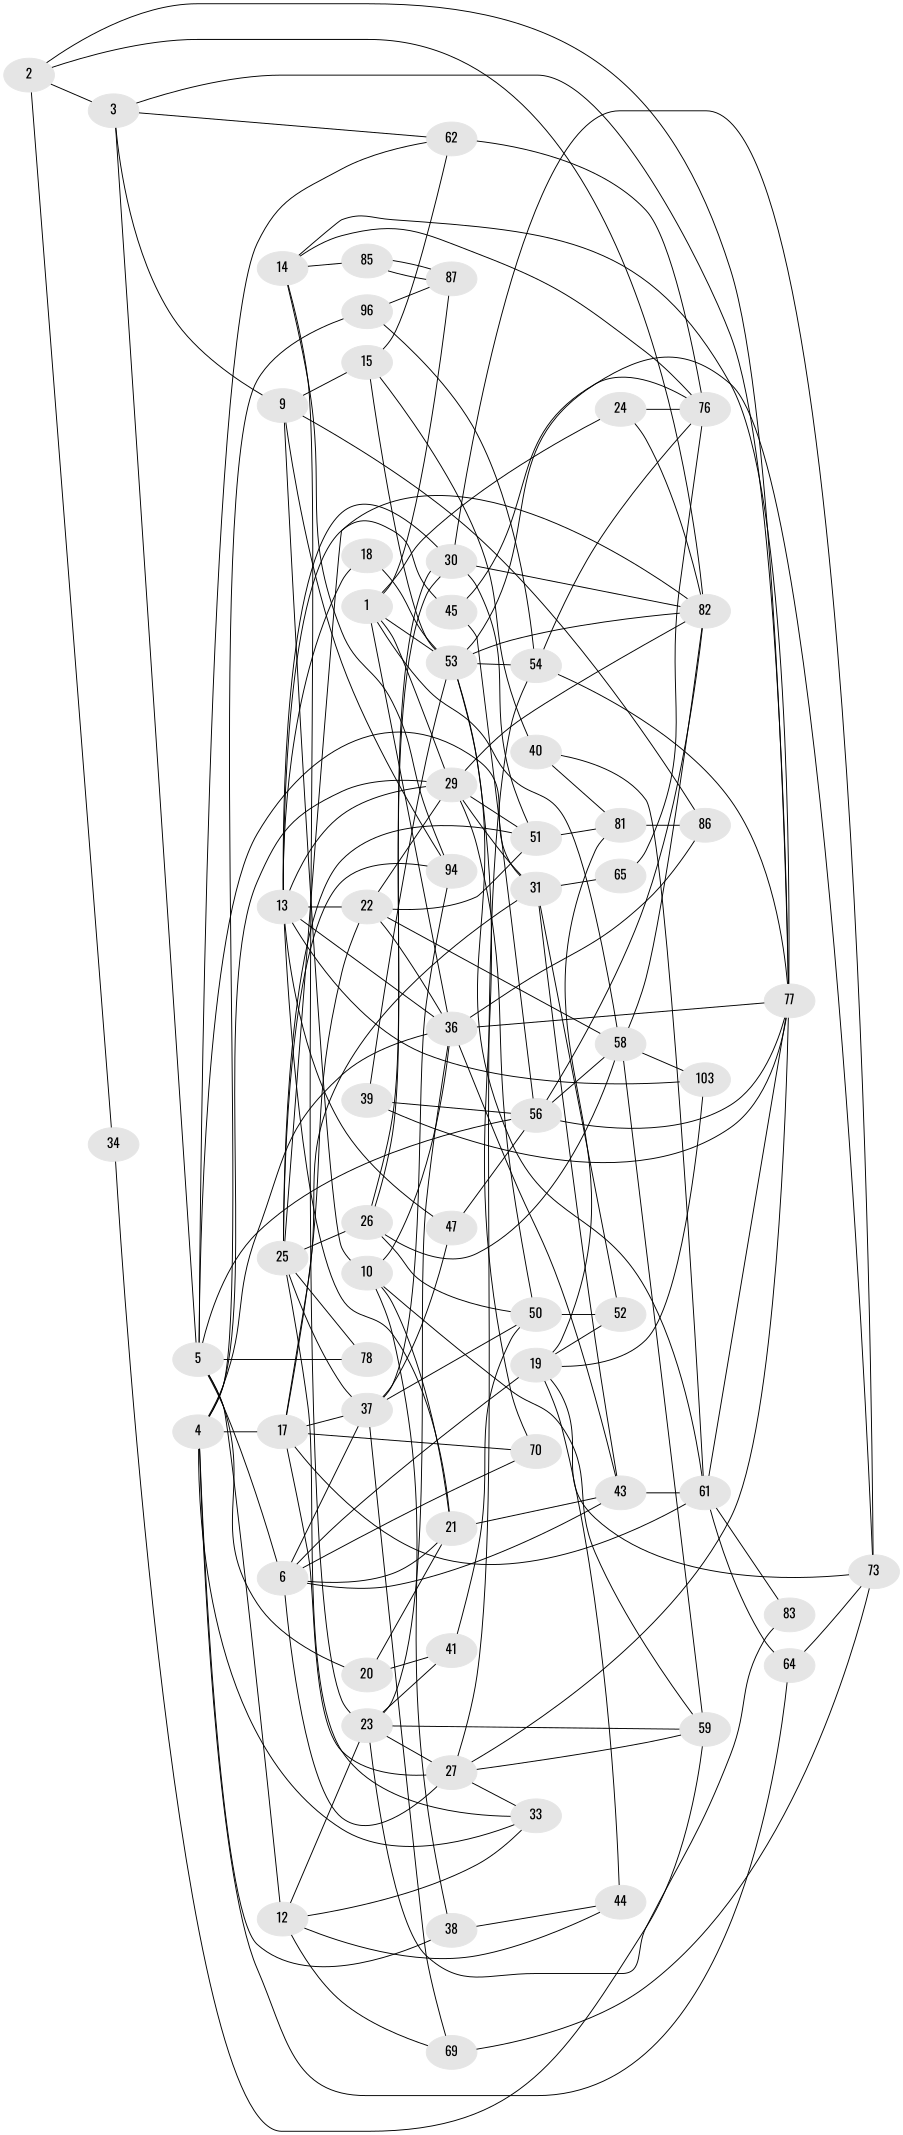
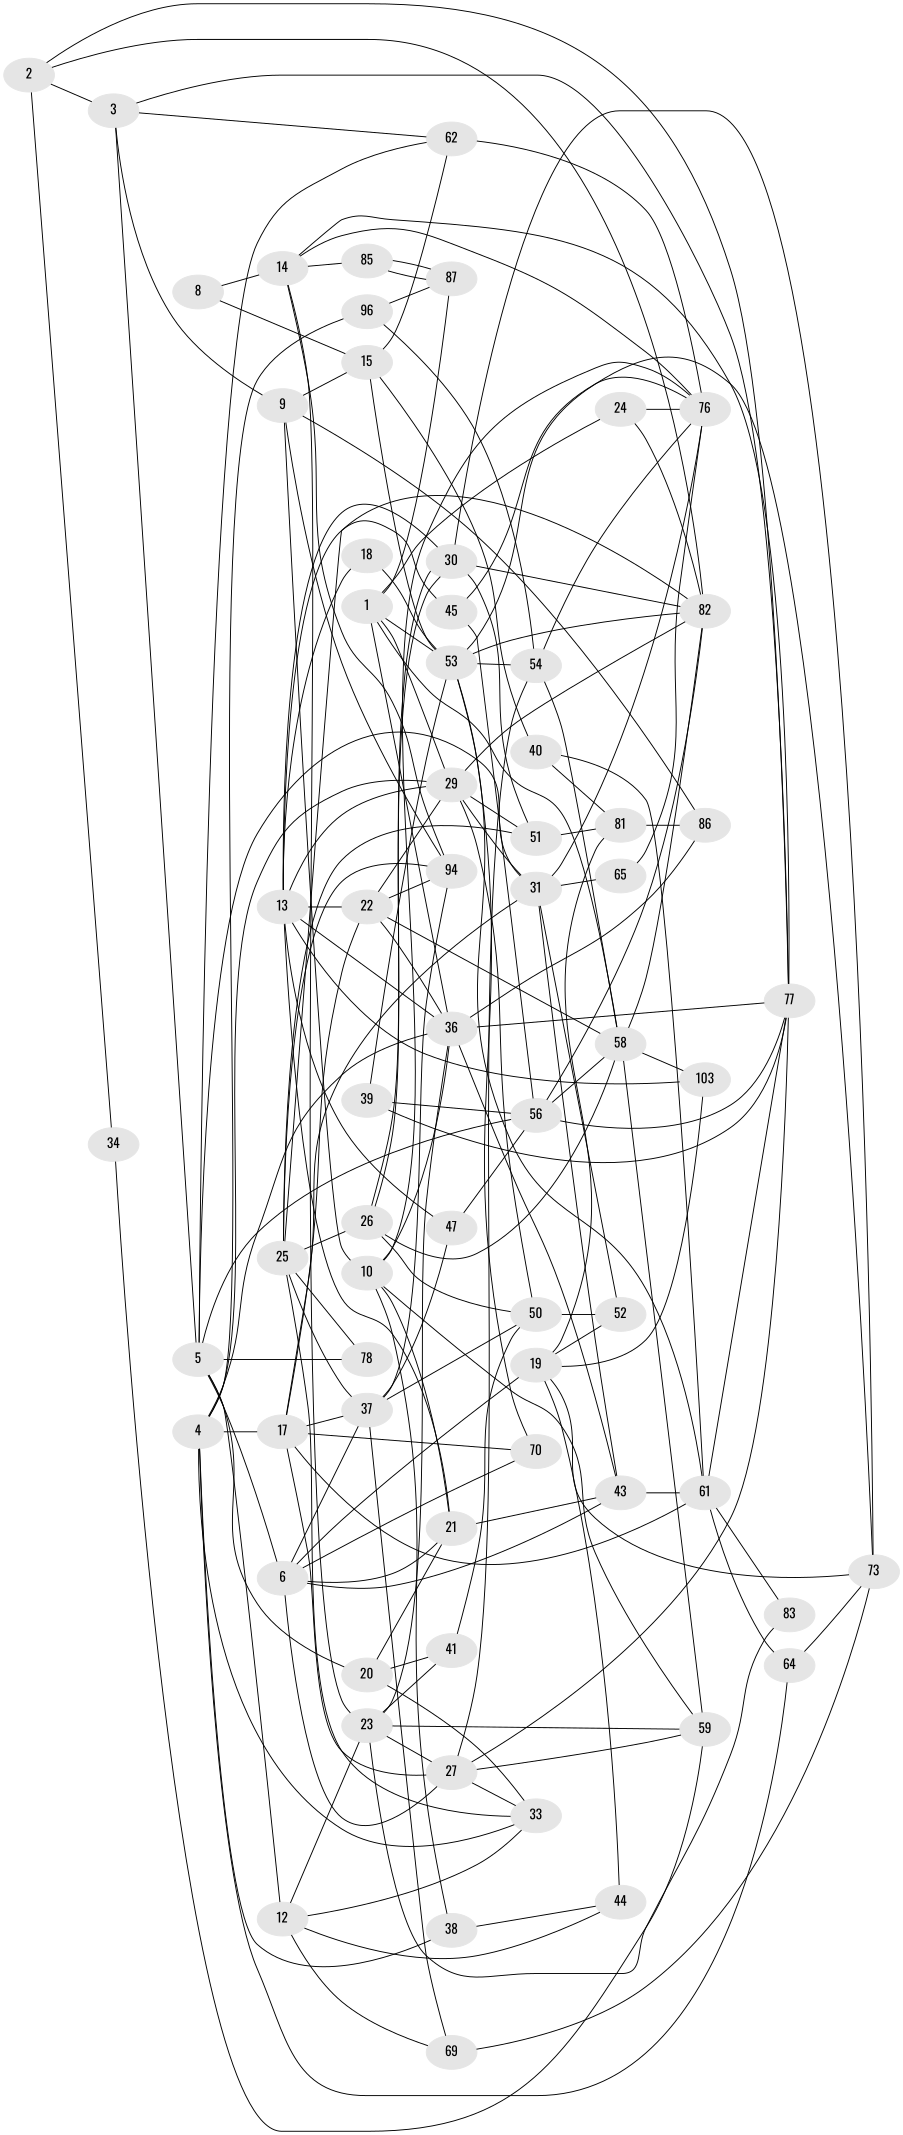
none -> (198, 292)
none -> (648, 659)
(724, 792) -> (586, 853)
(466, 901) -> (414, 887)
none -> (410, 913)
none -> (469, 1741)
